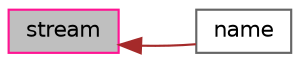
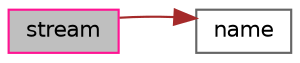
(169, 46) -> (147, 17)
